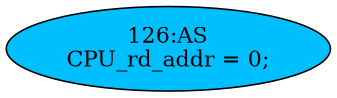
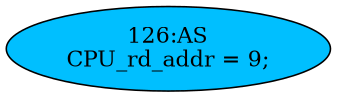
(168, 49) -> (168, 49)
